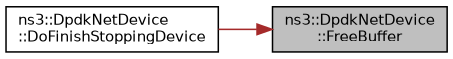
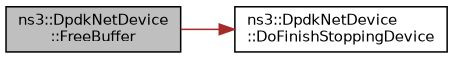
(238, 29) -> (200, 29)
